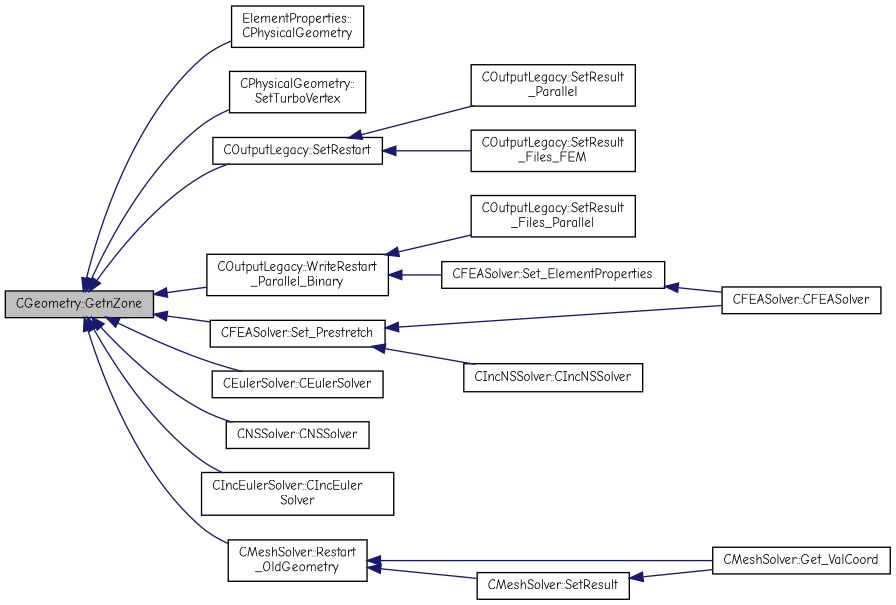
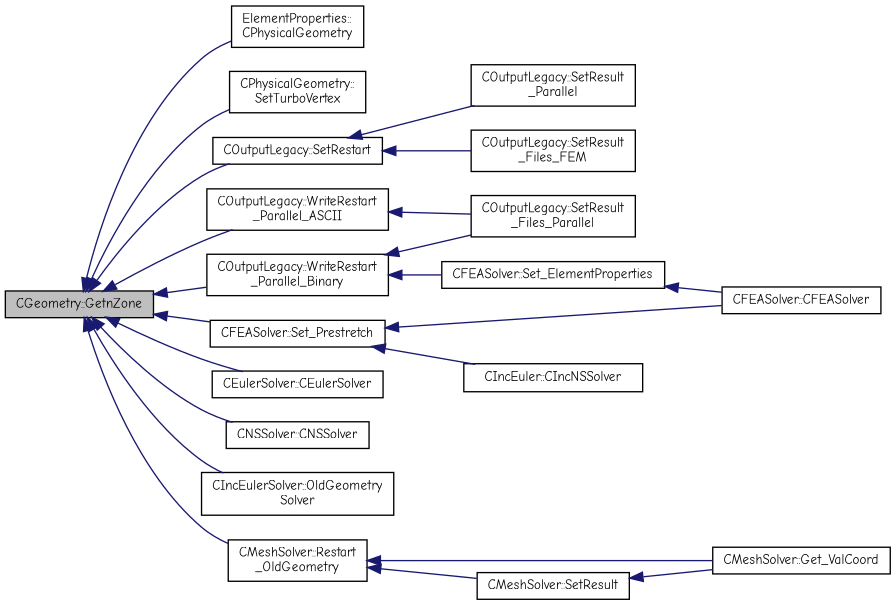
none -> (298, 210)
(553, 378) -> (553, 378)
(298, 494) -> (298, 494)
